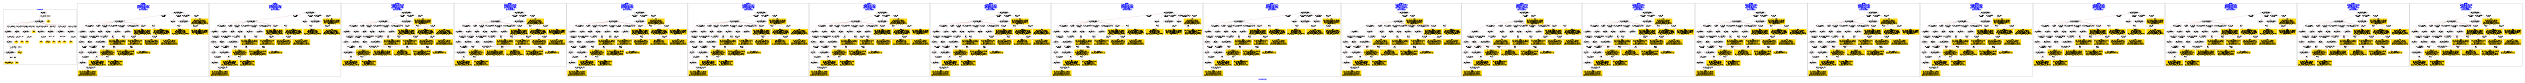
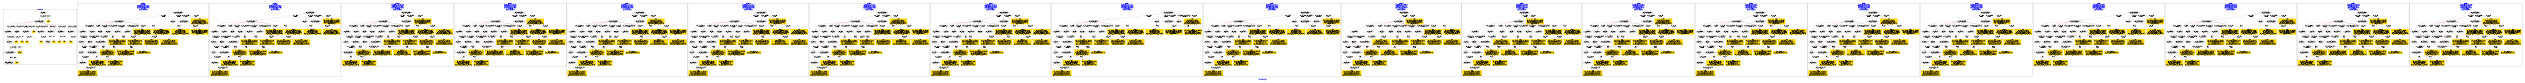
(48, 42) -> (48, 42)
(9, 63) -> (9, 63)
